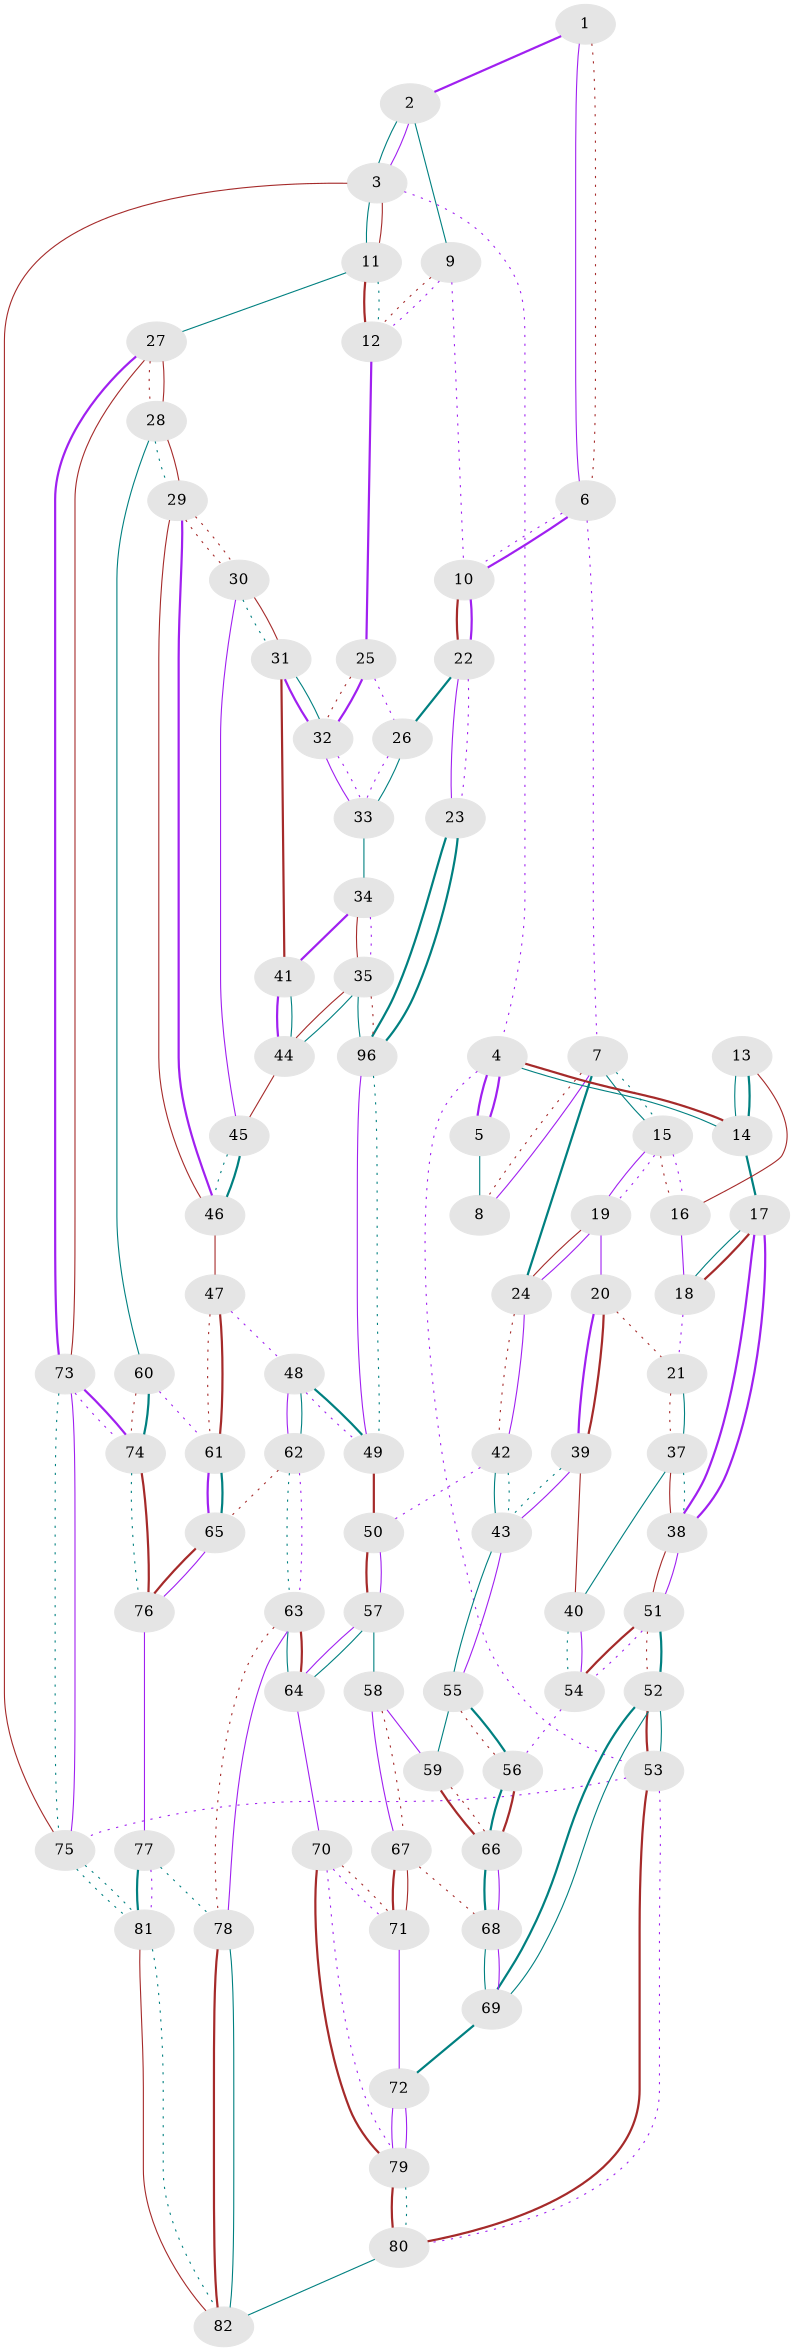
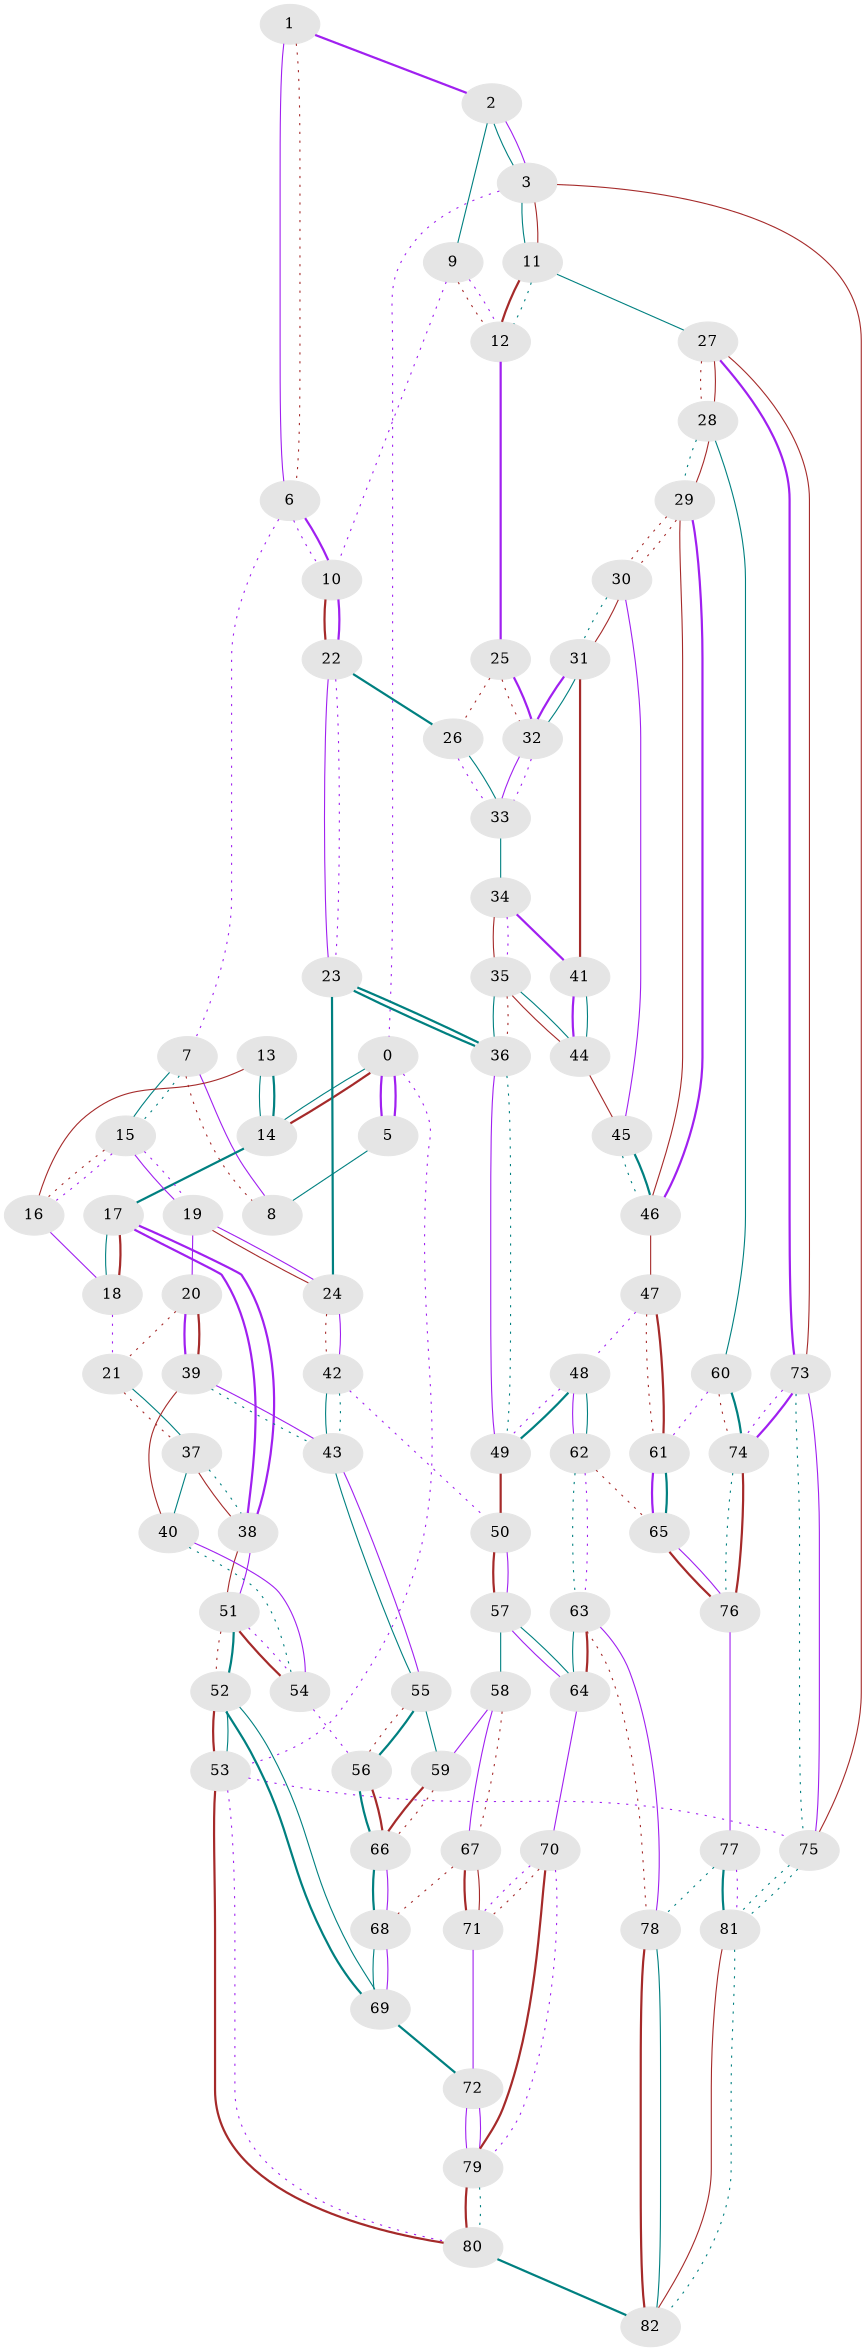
(384, 699) -> (477, 699)
(367, 1056) -> (501, 1056)
(497, 1056) -> (388, 1056)
(560, 1176) -> (332, 1136)
(311, 2287) -> (562, 2287)
